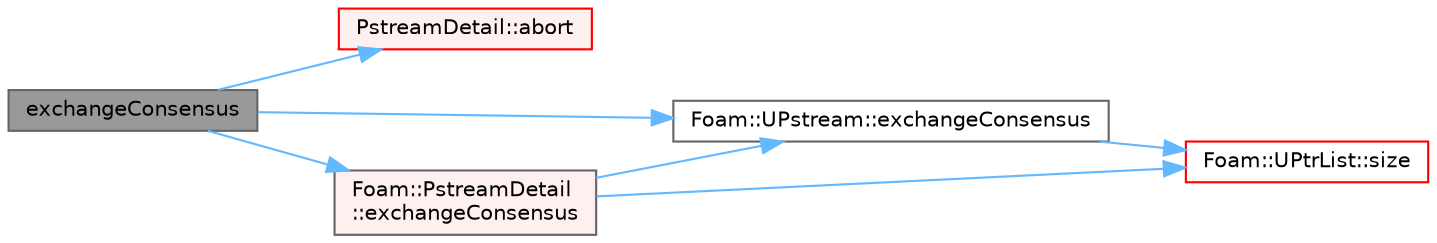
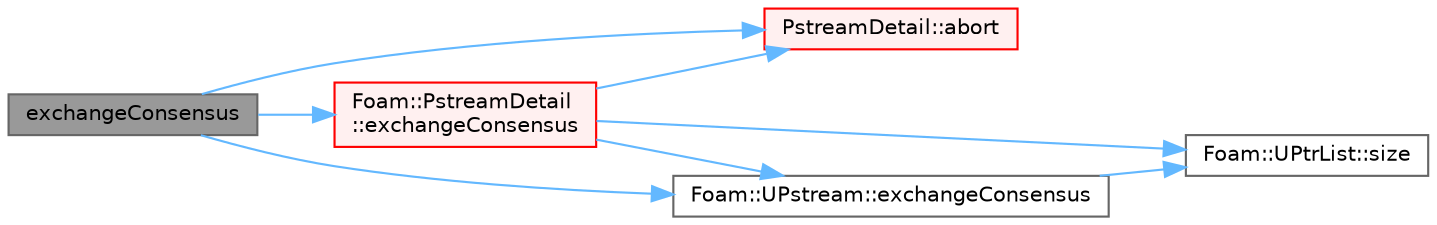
none -> (681, 71)
(1307, 162) -> (1307, 155)
(465, 203) -> (465, 115)
